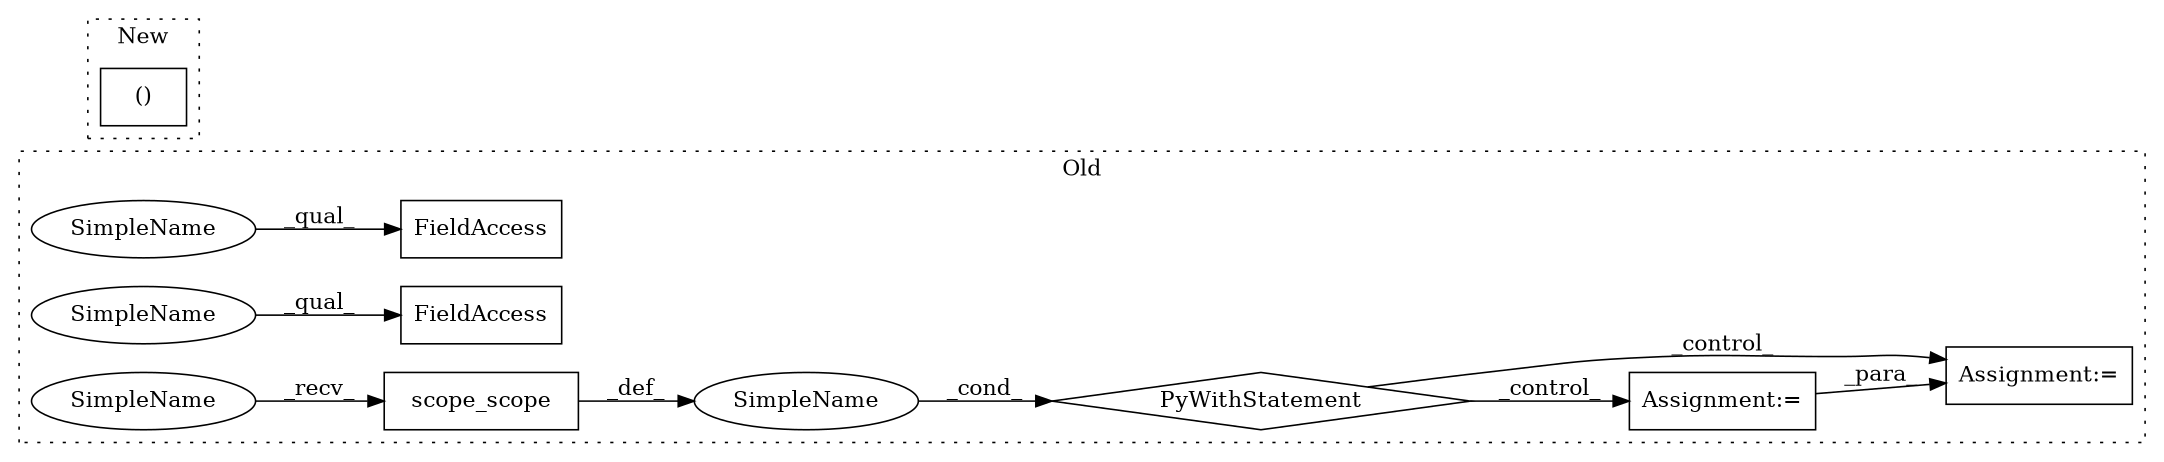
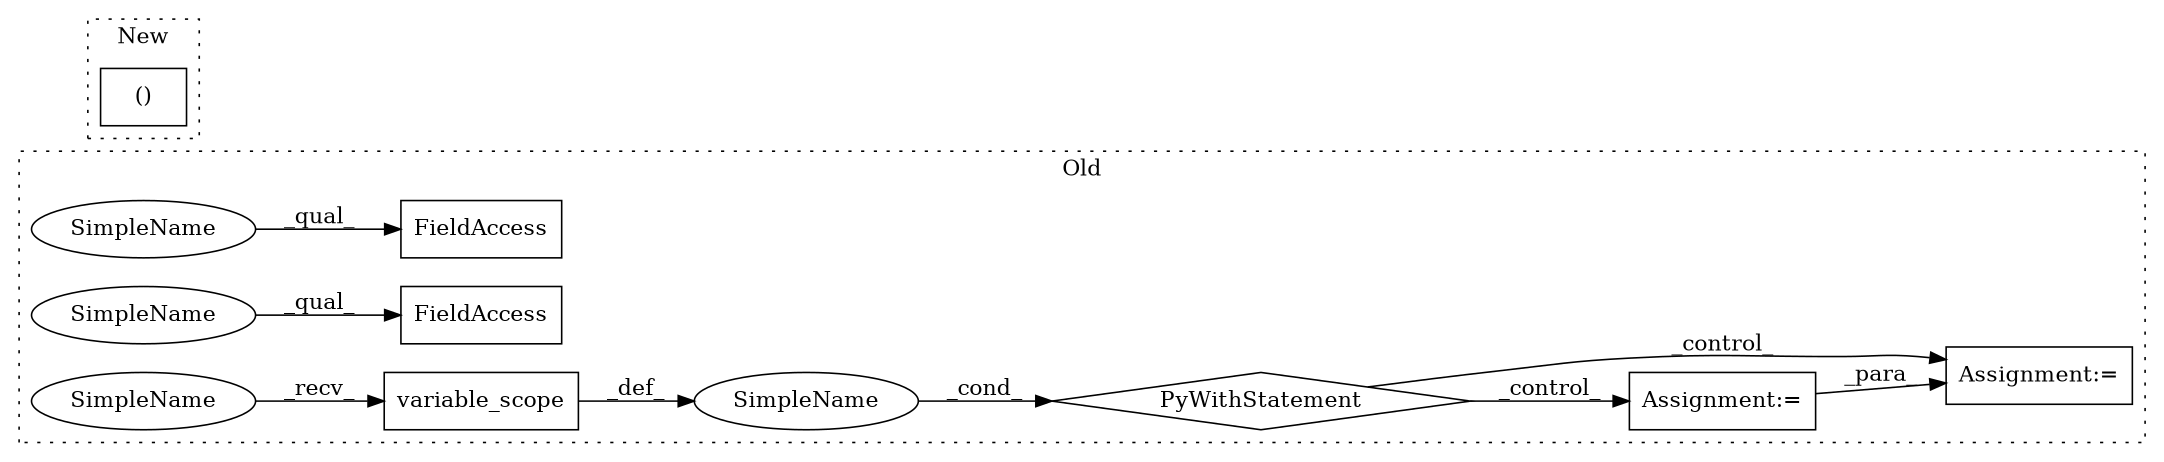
(481, 401) -> (481, 401)
